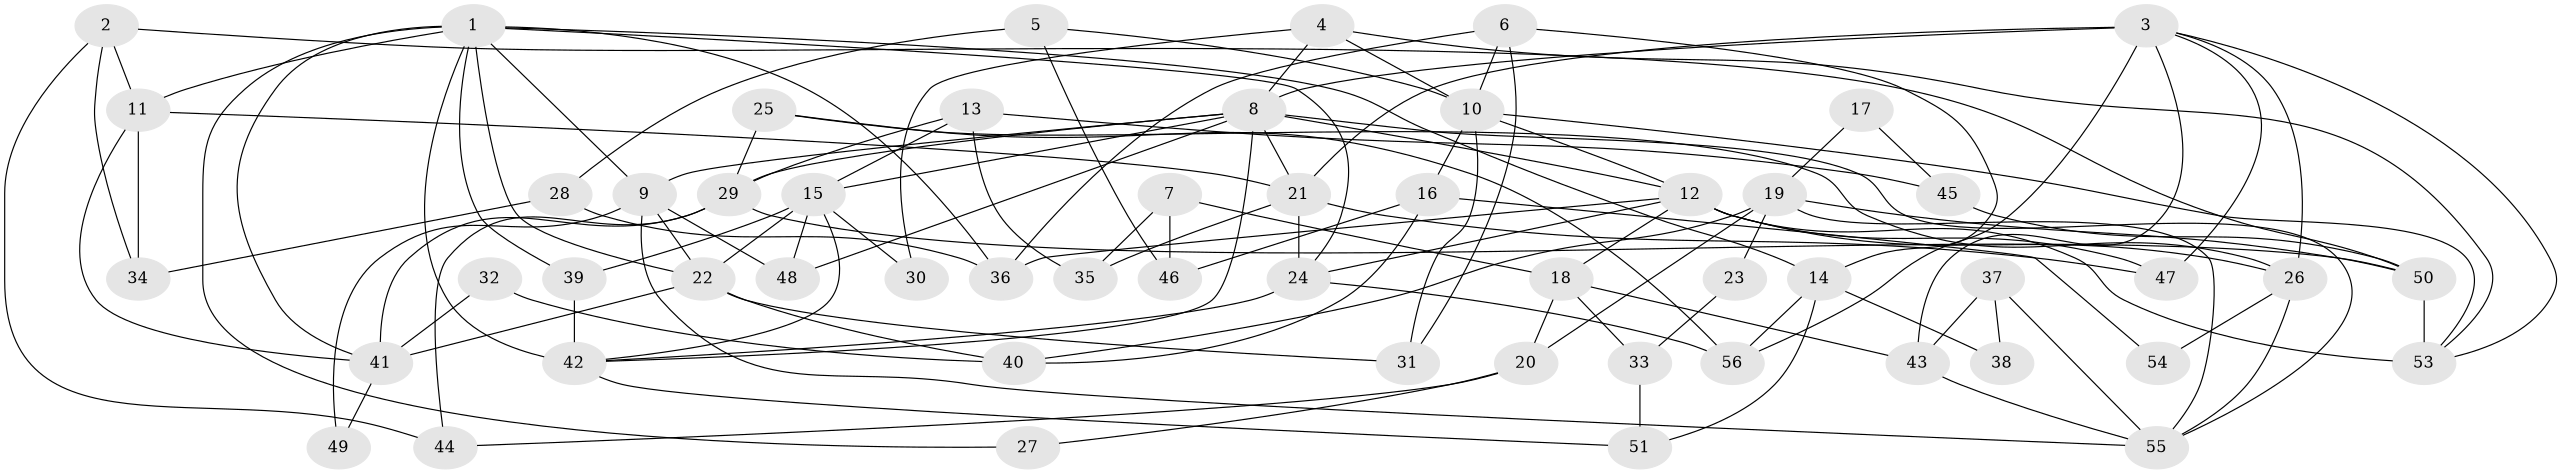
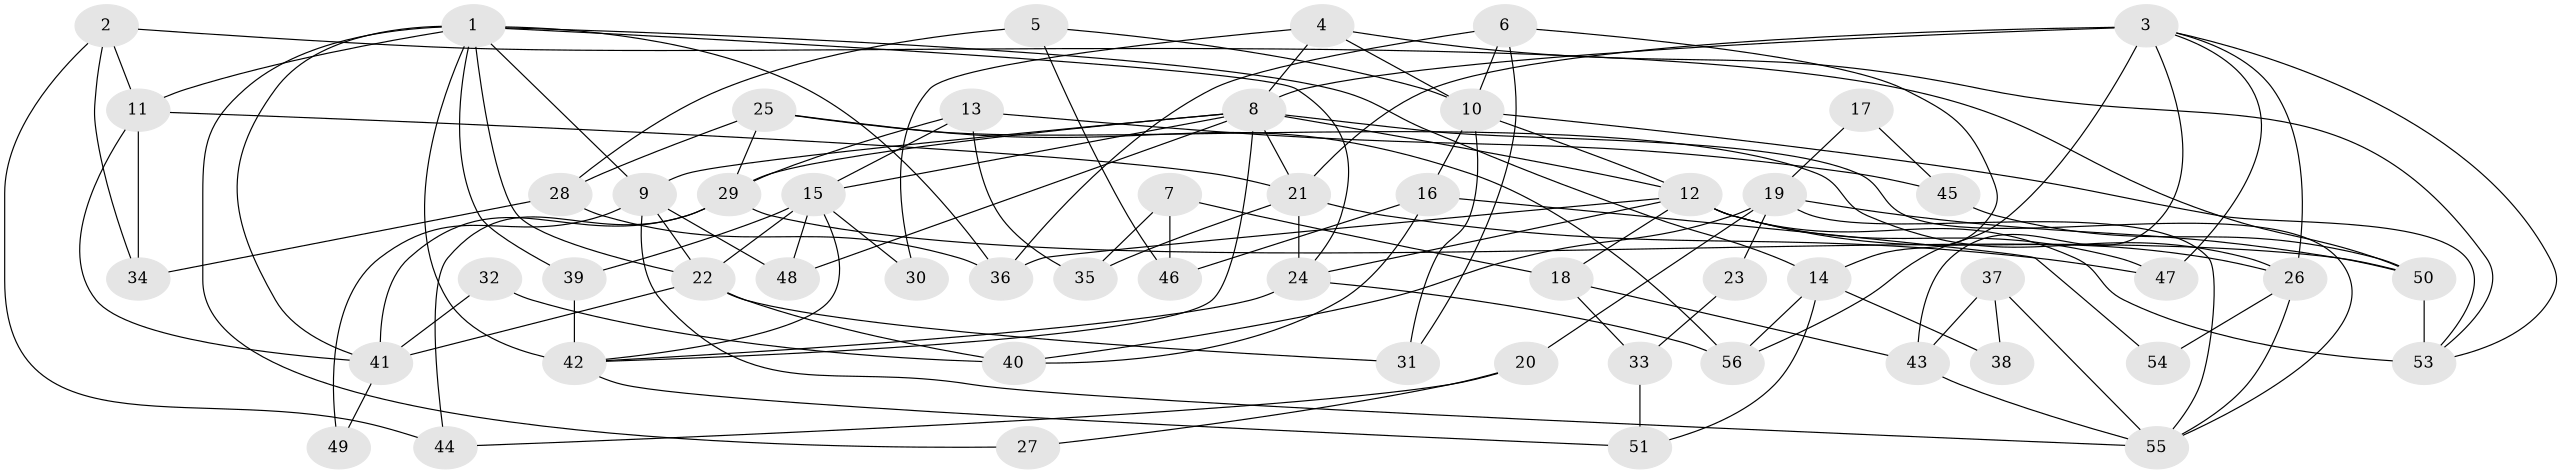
none -> (661, 150)
(1544, 321) -> none
